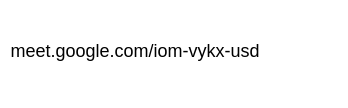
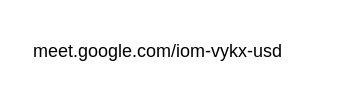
(151, 53) -> (173, 53)
